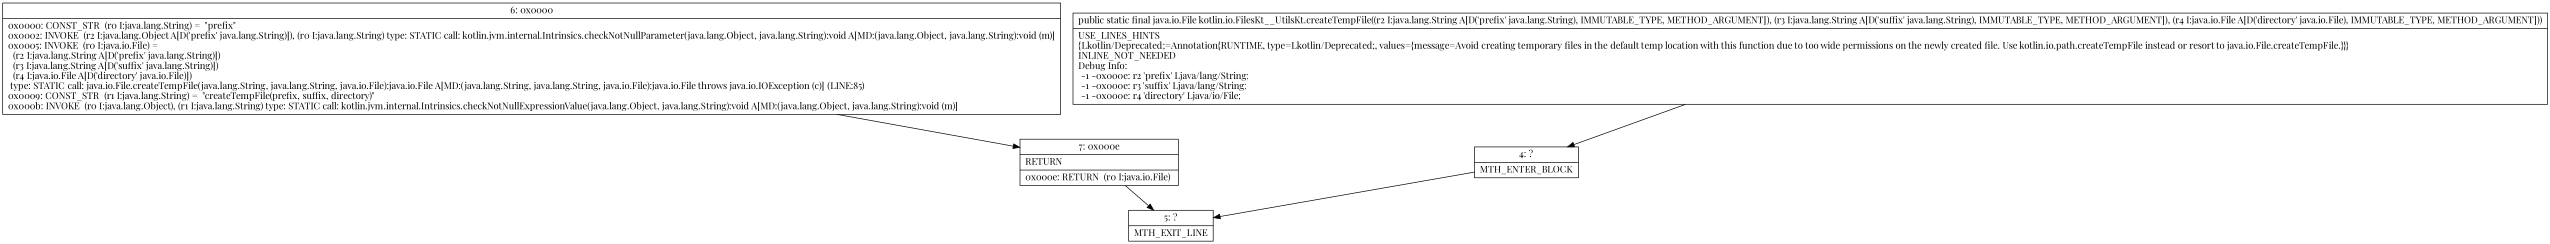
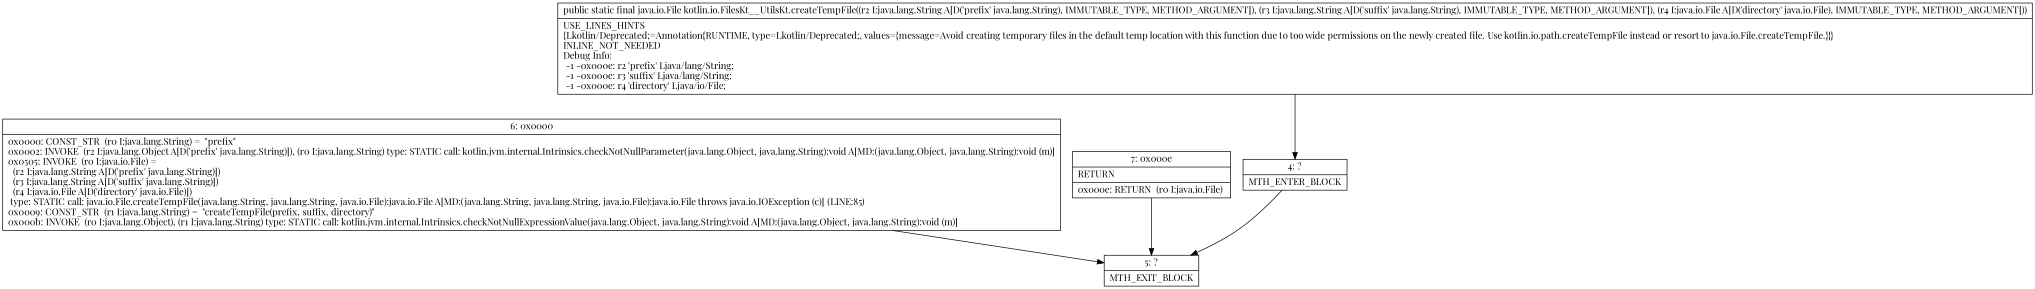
(85, 46) -> (84, 162)
(925, 130) -> (995, 246)
(1171, 233) -> (1151, 278)
